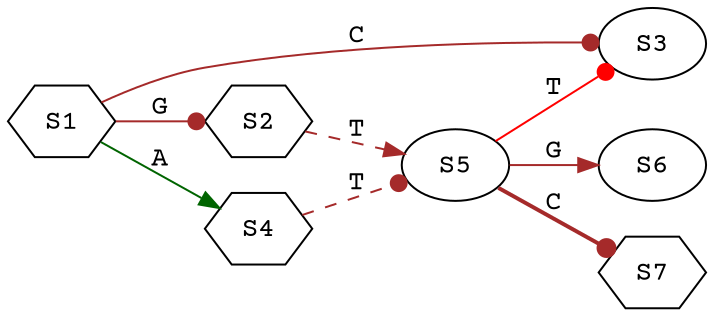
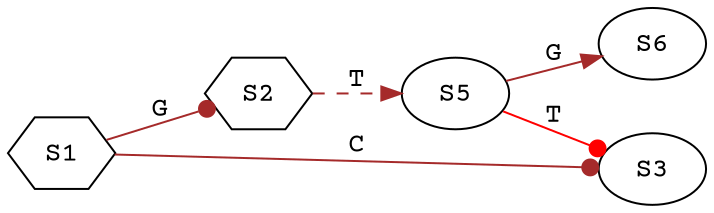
(259, 229) -> none
(652, 272) -> none
